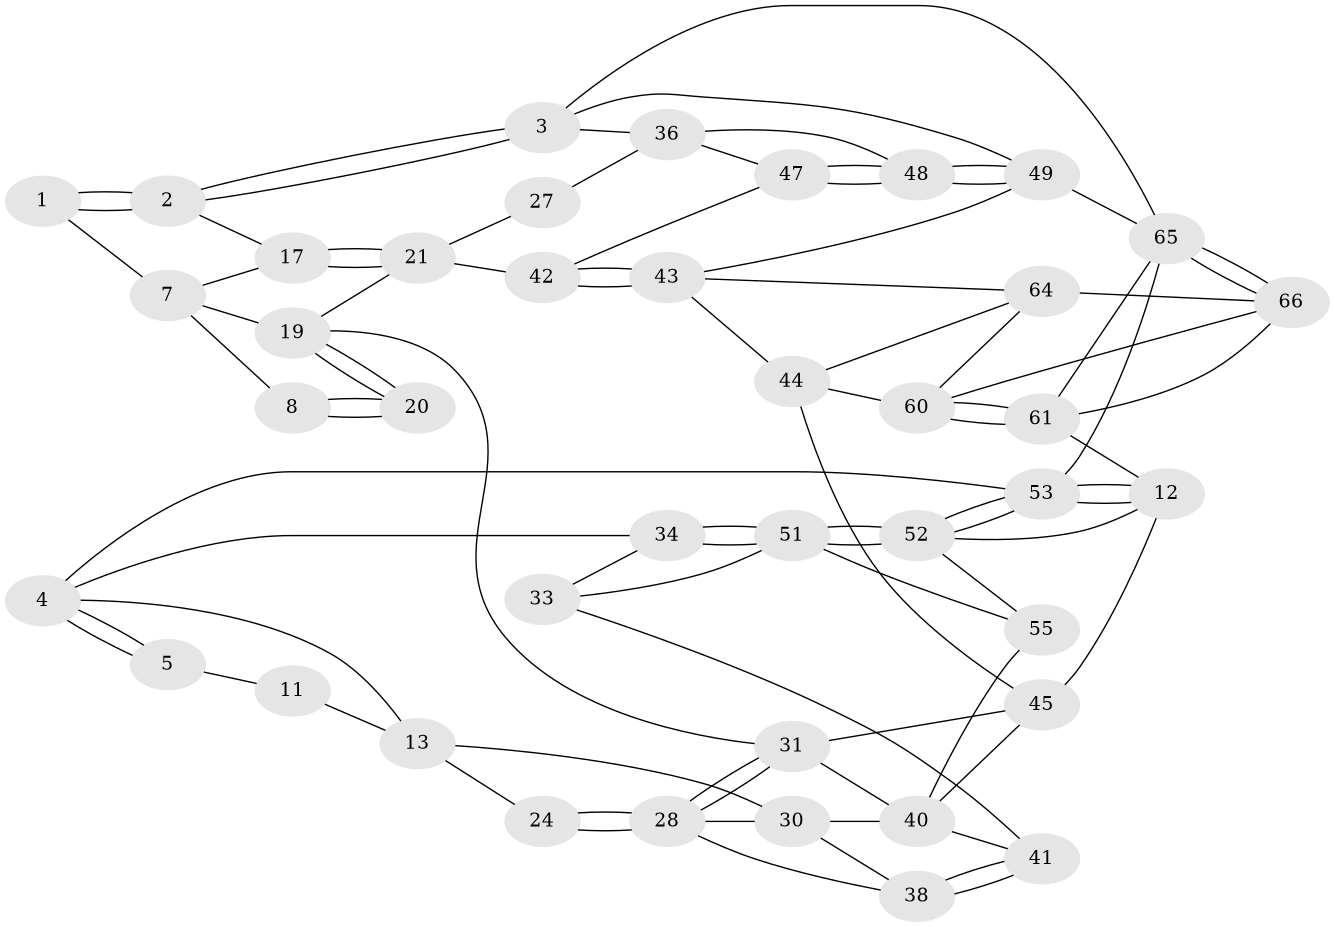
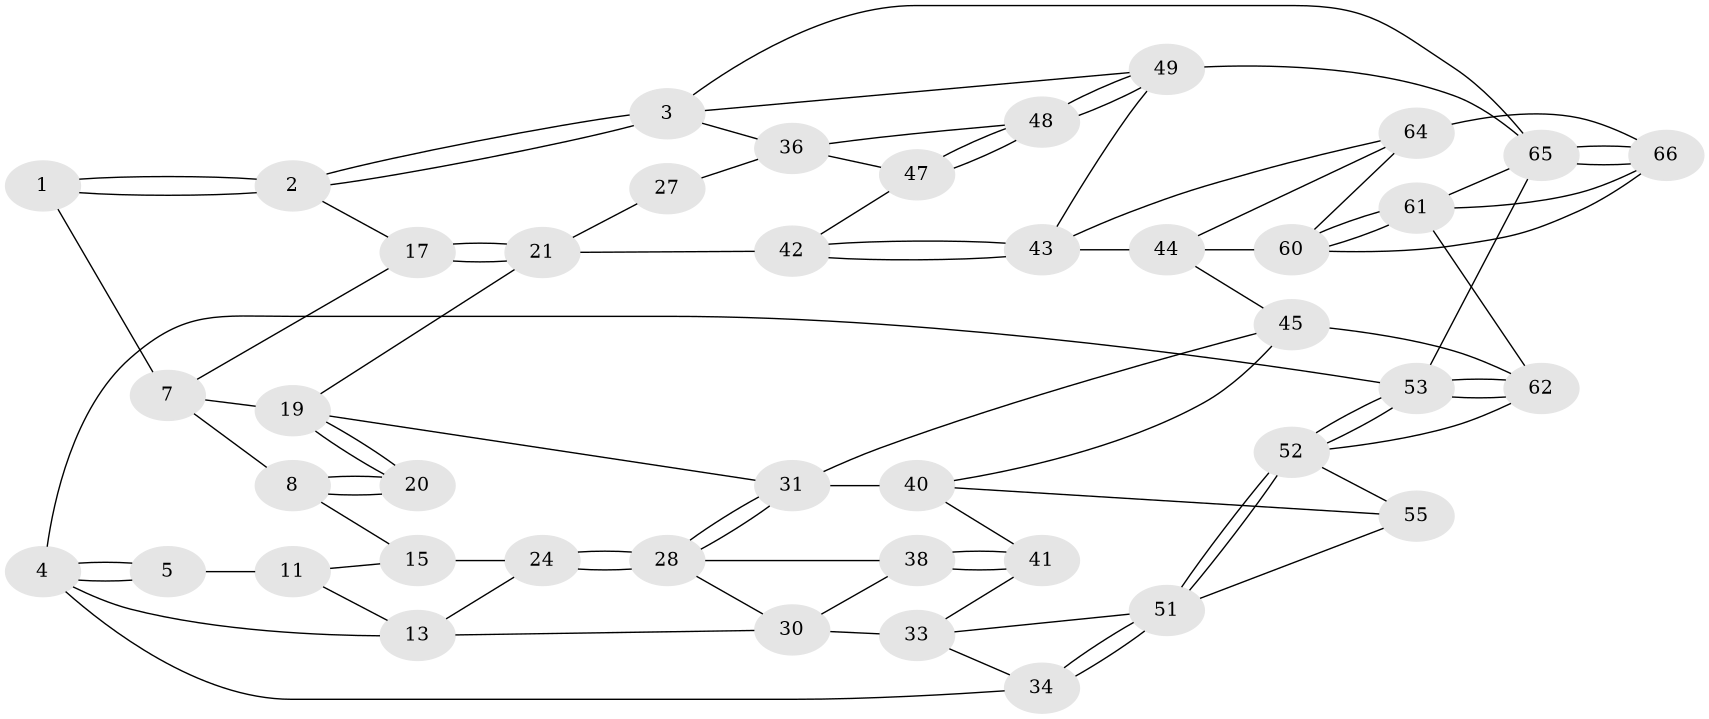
(1167, 494) -> (1542, 389)
none -> (418, 561)
(855, 821) -> (855, 633)
